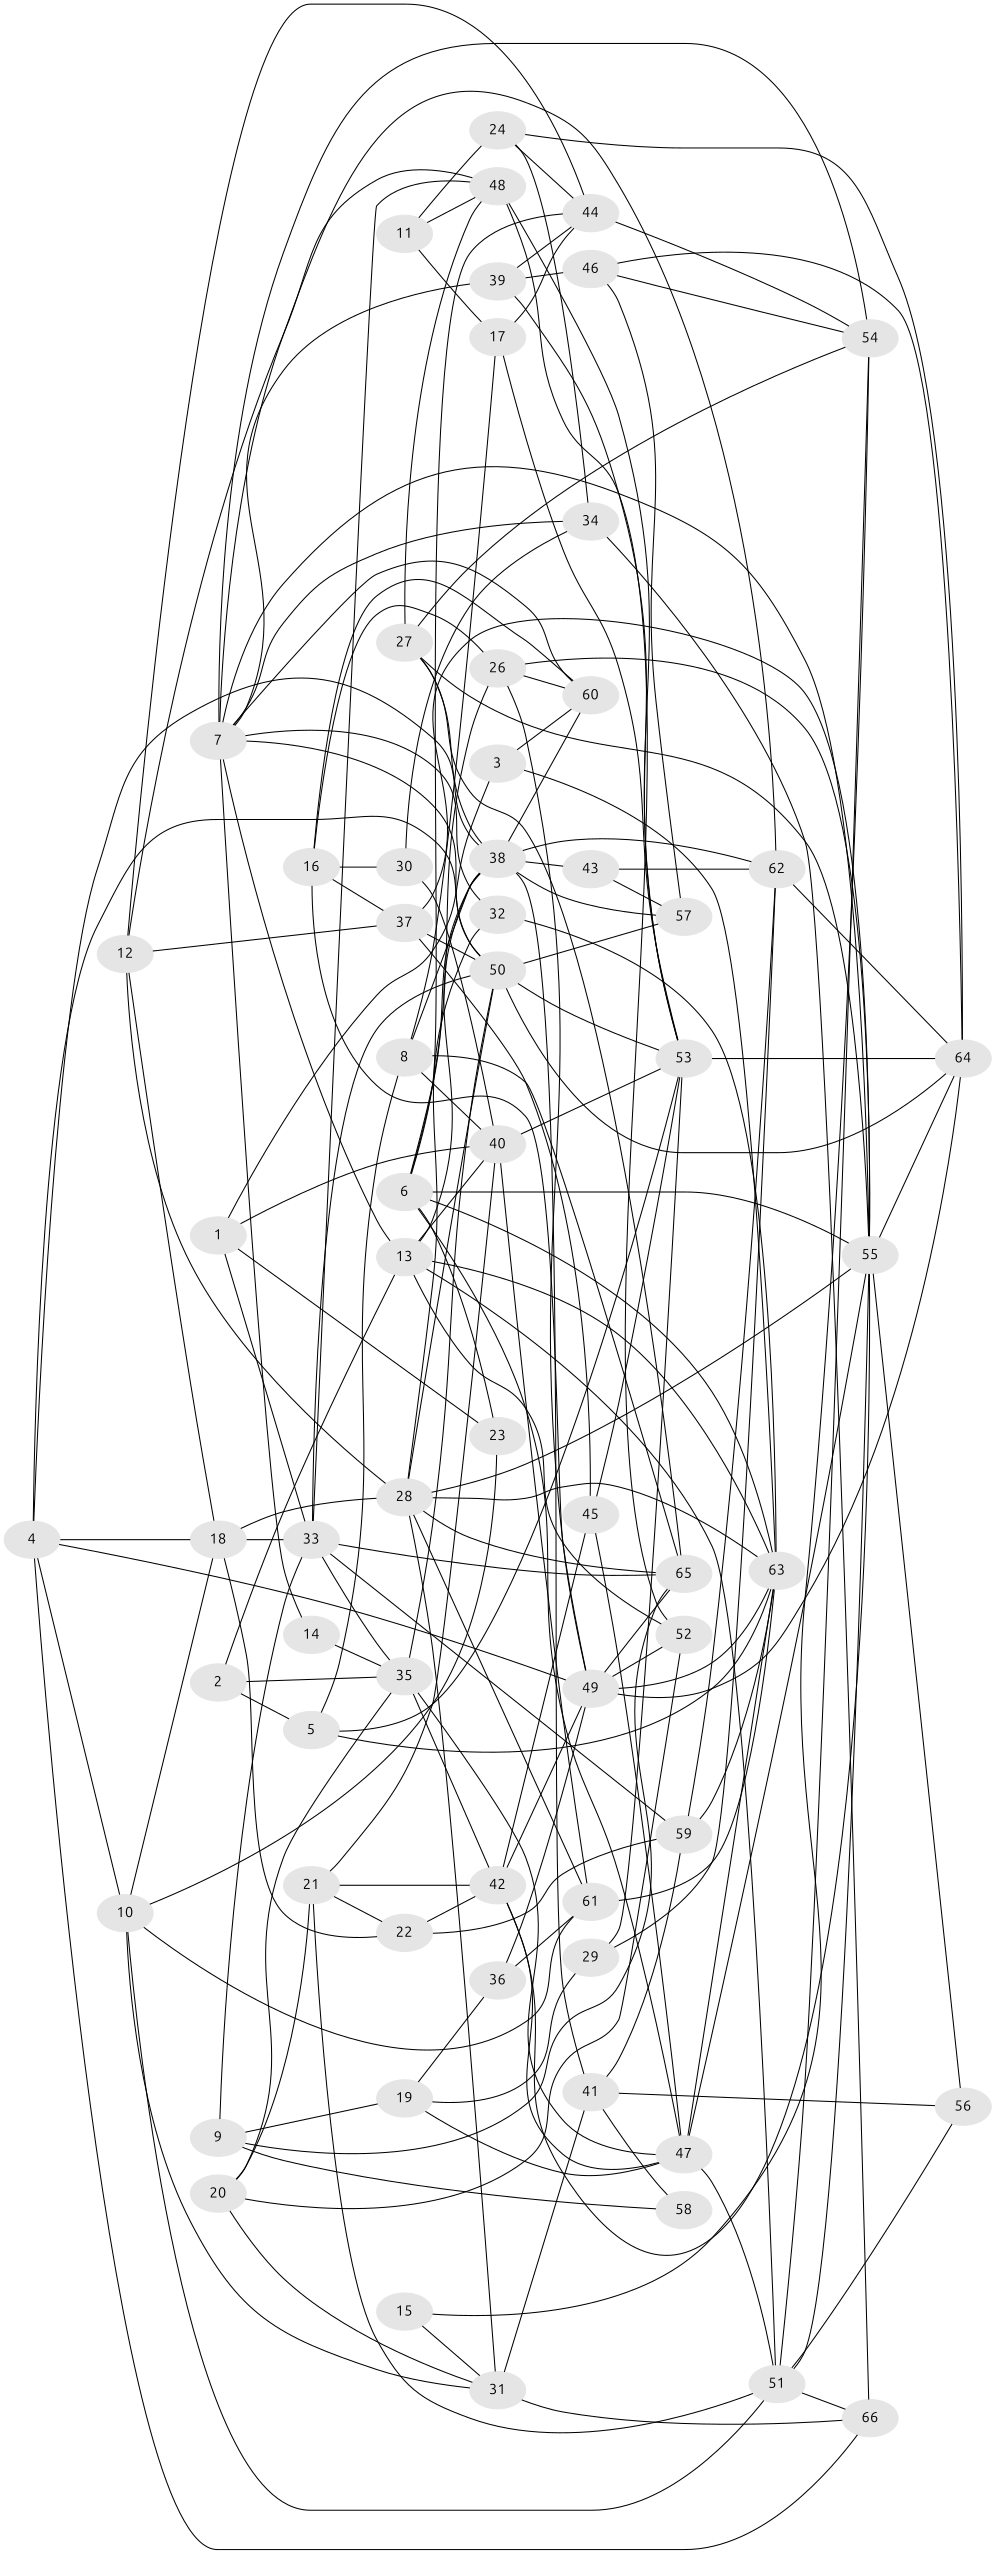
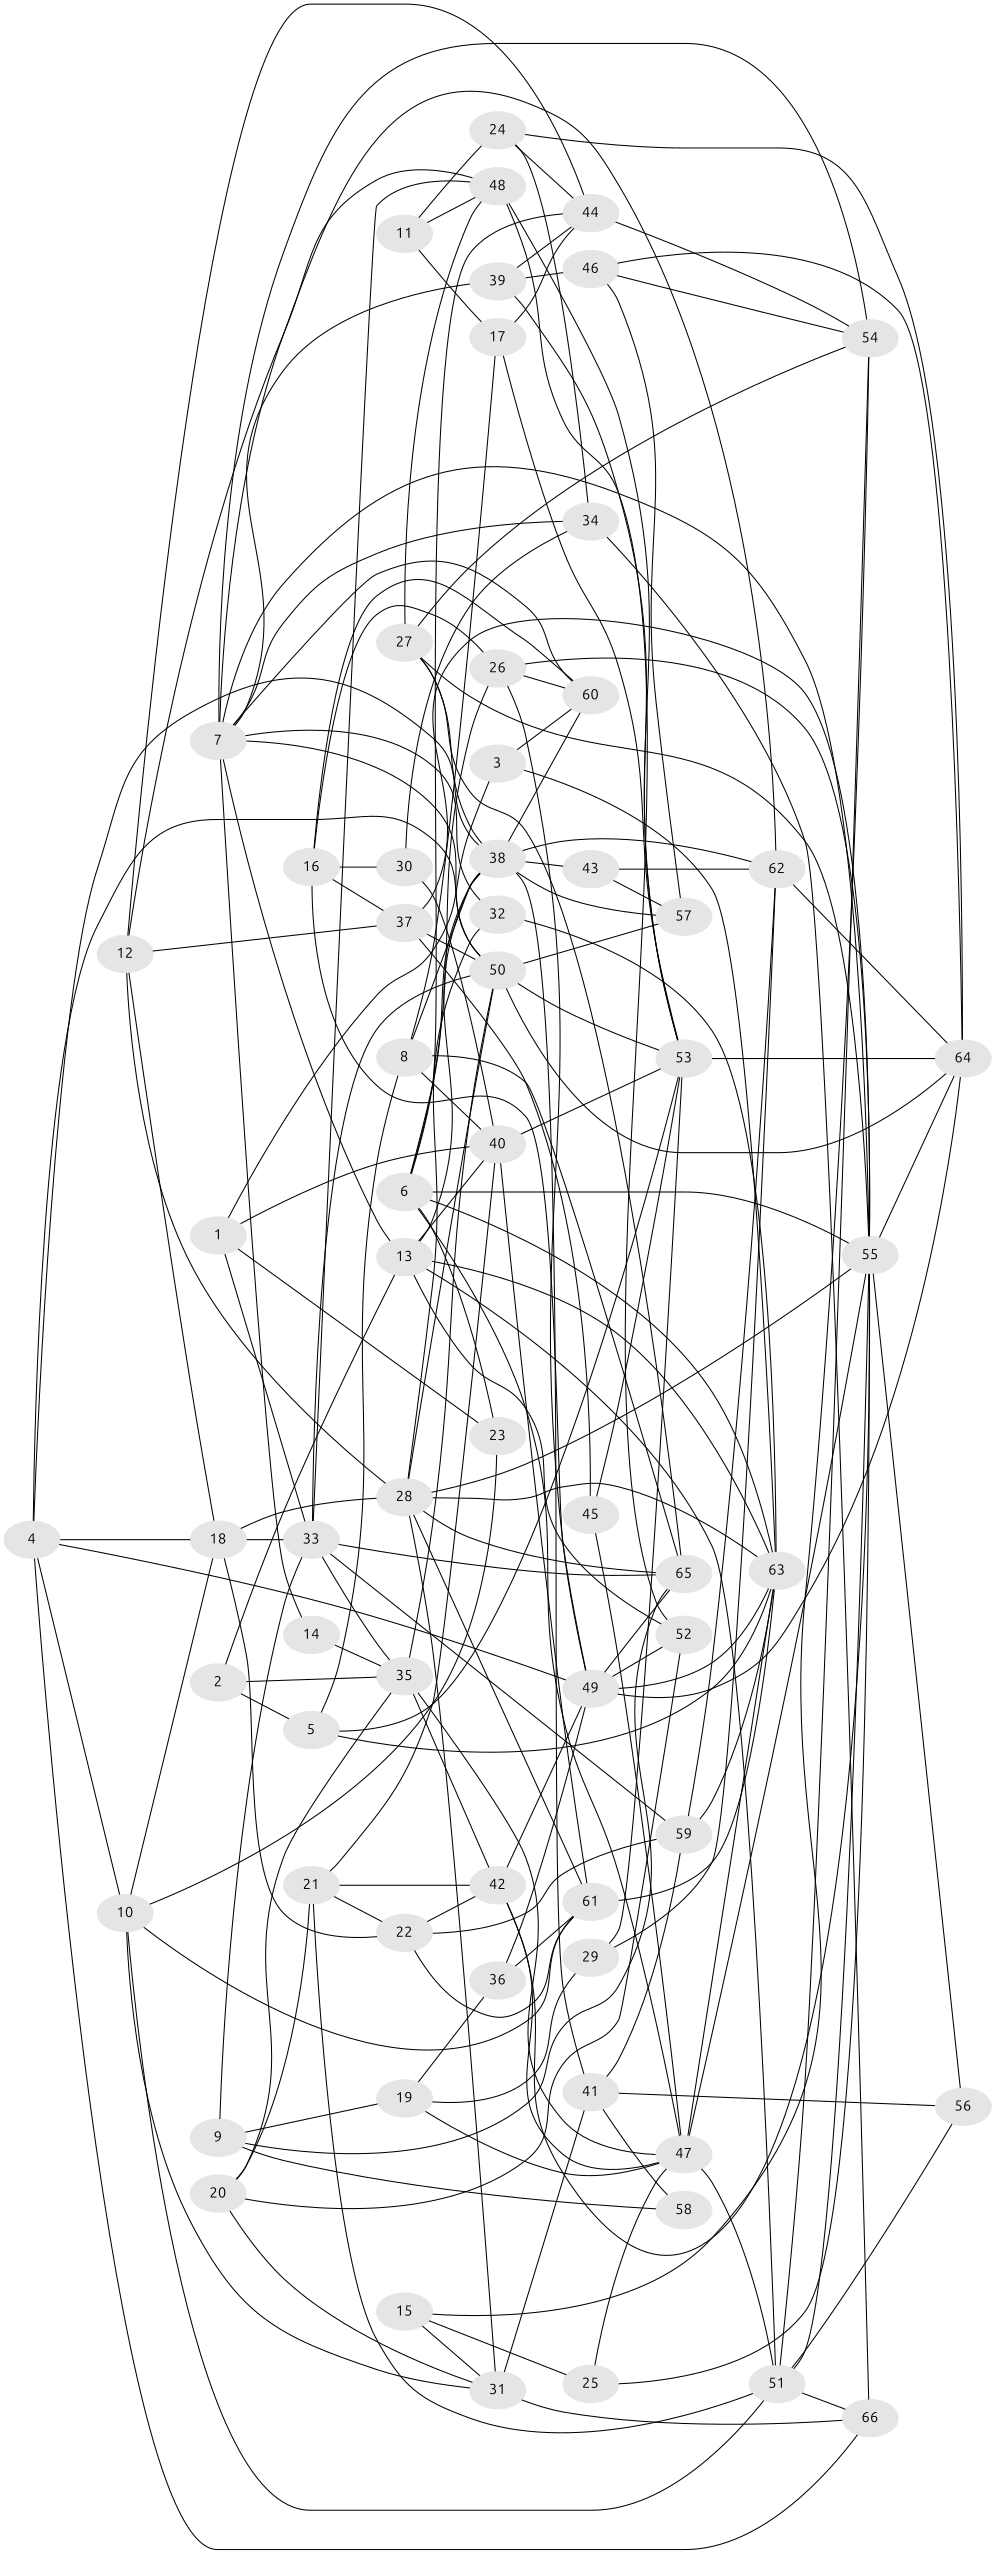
(544, 1700) -> none
none -> (510, 2016)
none -> (591, 2384)
